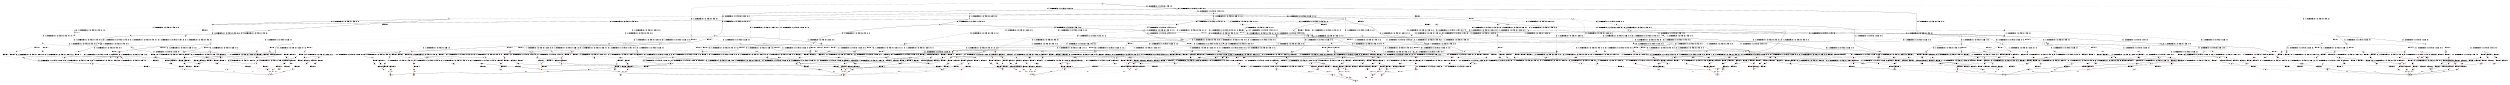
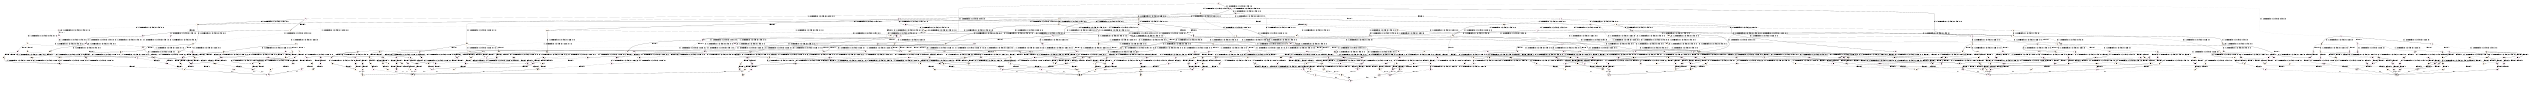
(649, 37) -> (1165, 36)
(953, 61) -> (1170, 59)
